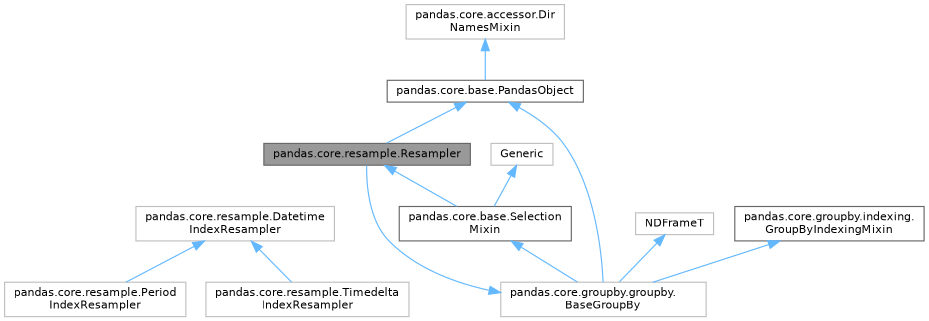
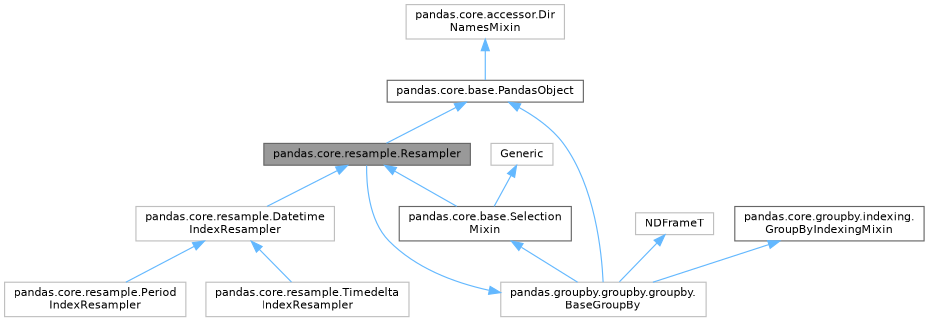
none -> (302, 188)
(603, 299) -> (603, 299)
